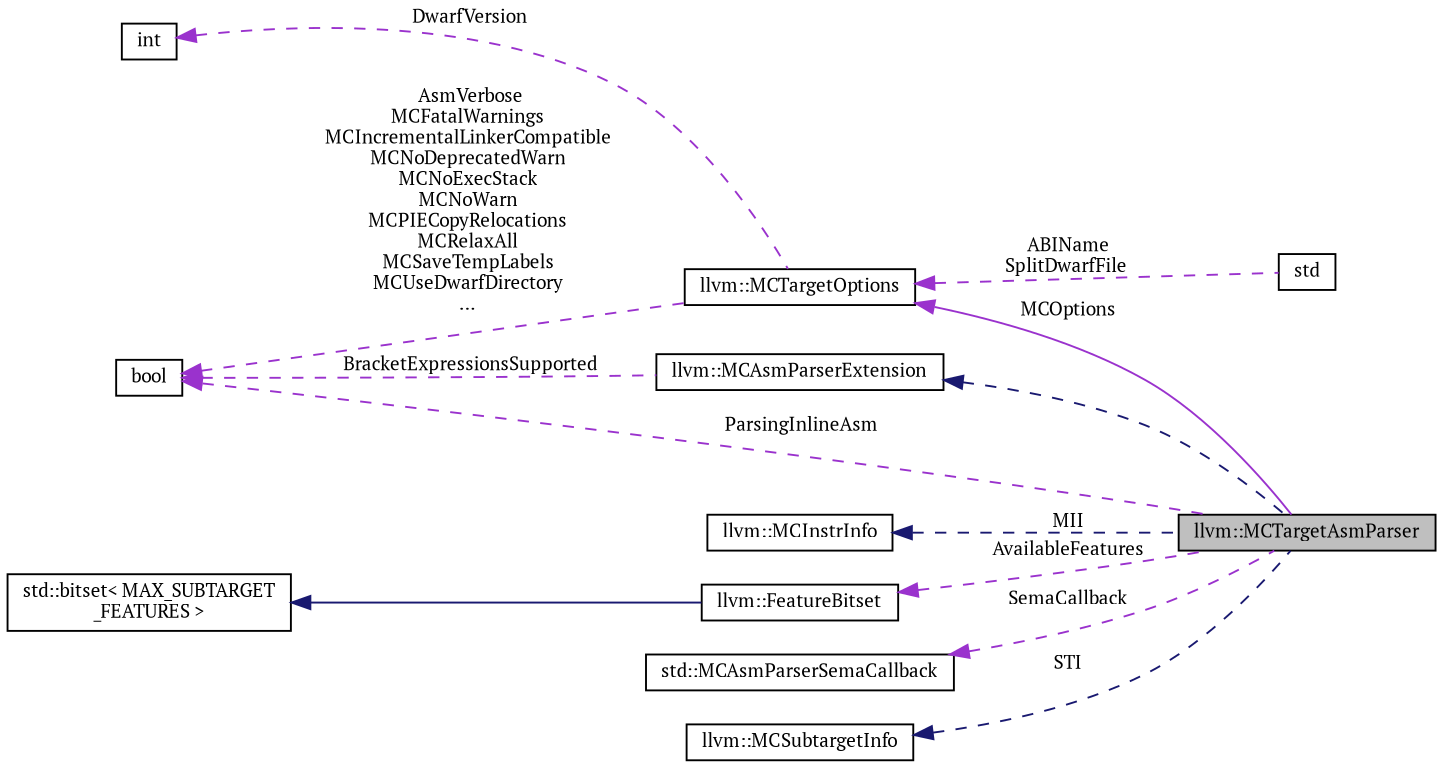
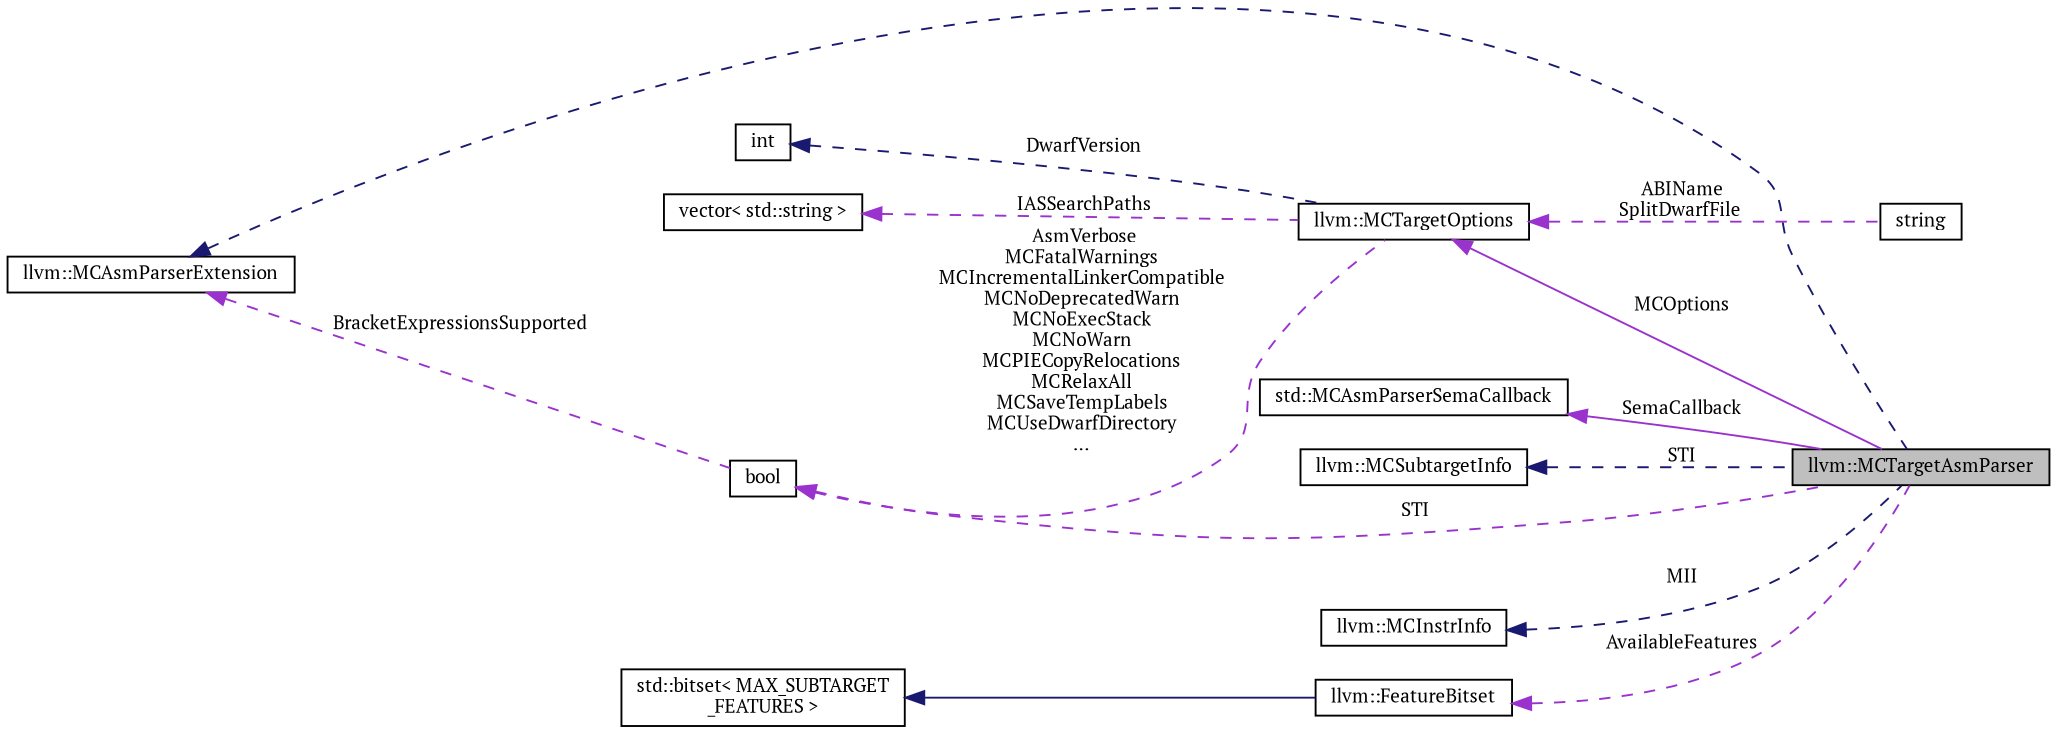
(535, 55) -> (1066, 168)
none -> (763, 212)
(1307, 272) -> (1921, 222)
(429, 377) -> (478, 384)
(800, 426) -> (1414, 512)
(1127, 616) -> (1705, 431)
